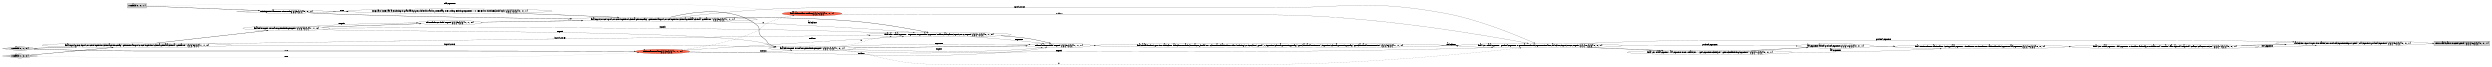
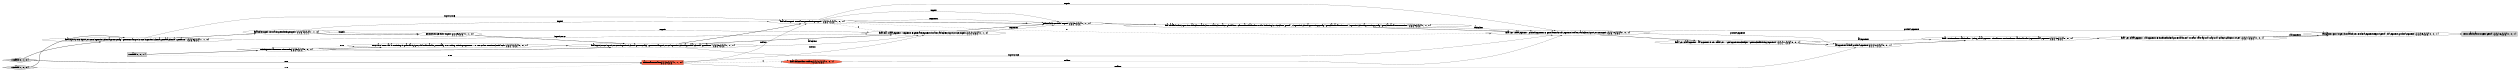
(450, 3) -> (450, 56)
(1059, 46) -> (1067, 24)
(663, 52) -> (663, 62)
(859, 55) -> (1270, 68)
